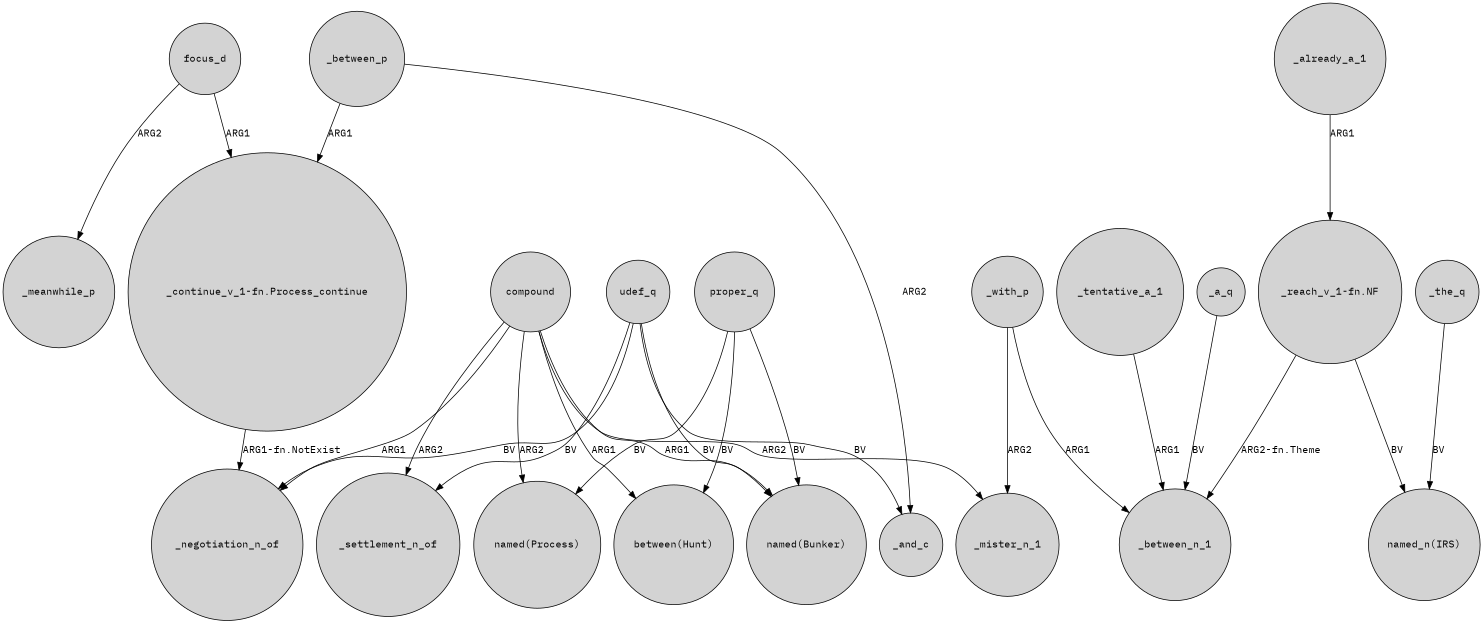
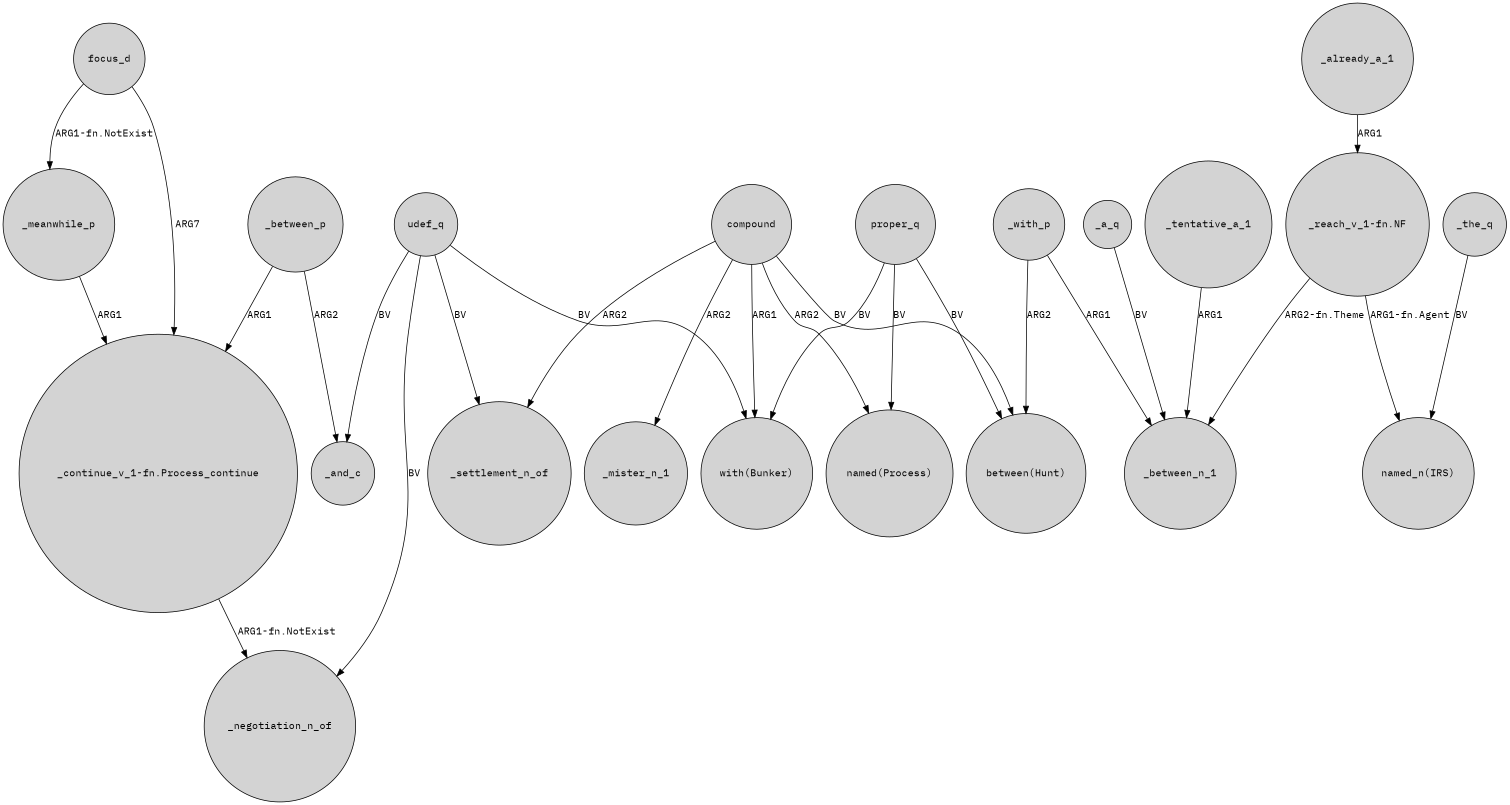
(150, 134) -> (104, 134)
(238, 134) -> (188, 224)
none -> (92, 307)
(1007, 407) -> (1026, 333)
(415, 430) -> none
(604, 450) -> (840, 315)
(1397, 450) -> (1410, 315)
(806, 545) -> (757, 473)
